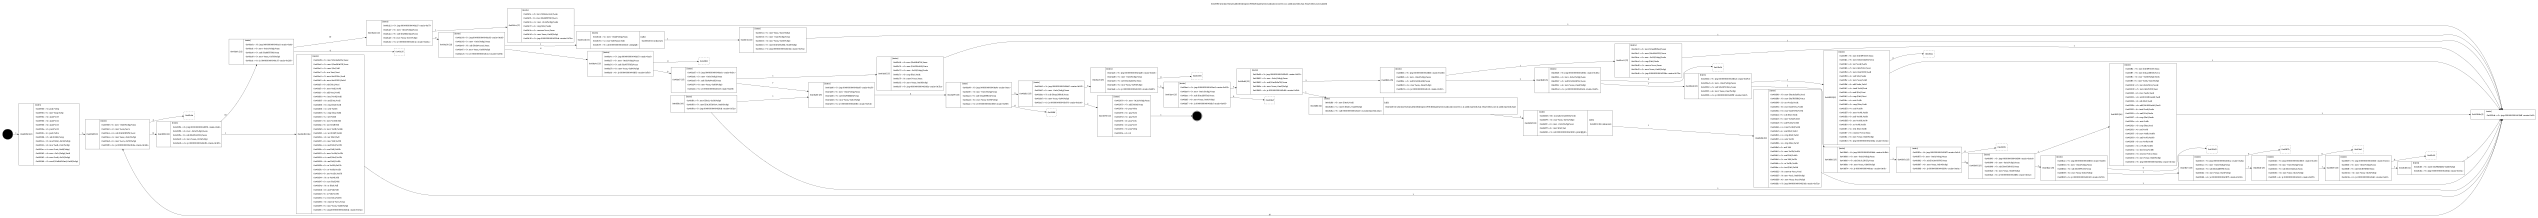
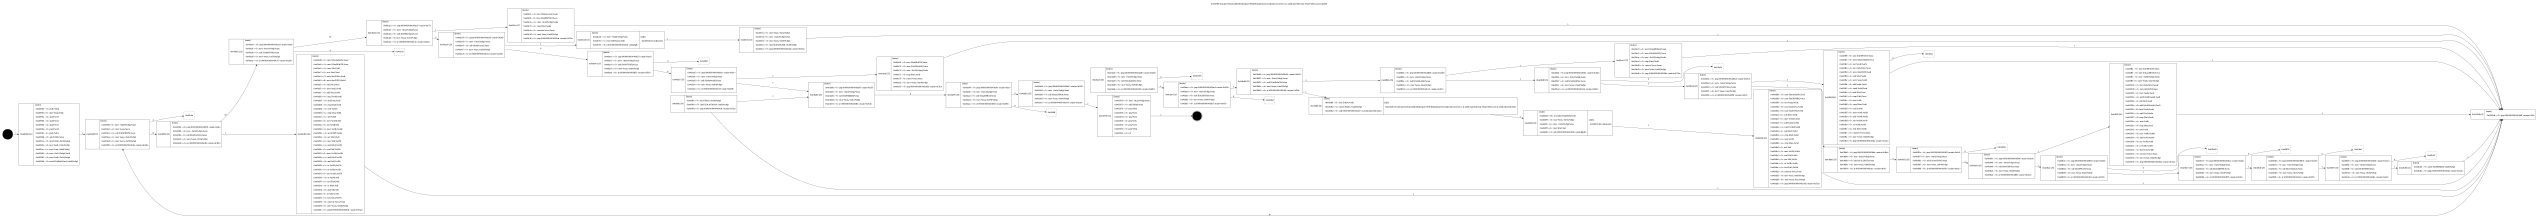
(1087, 87) -> none
